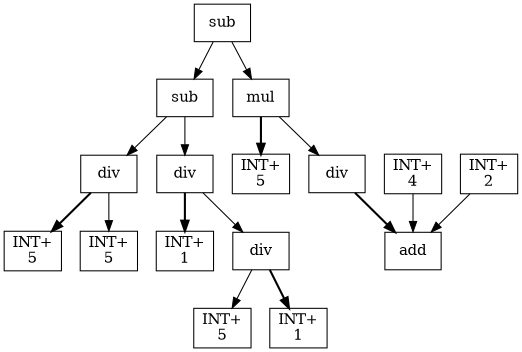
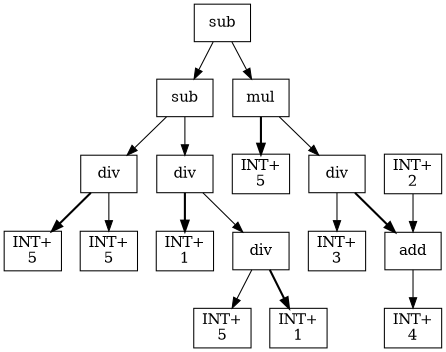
(413, 208) -> (413, 284)
none -> (337, 251)
